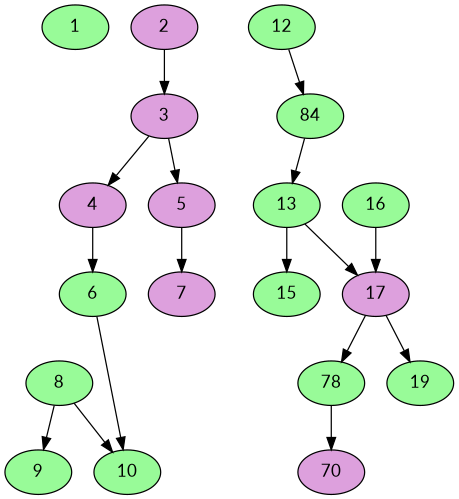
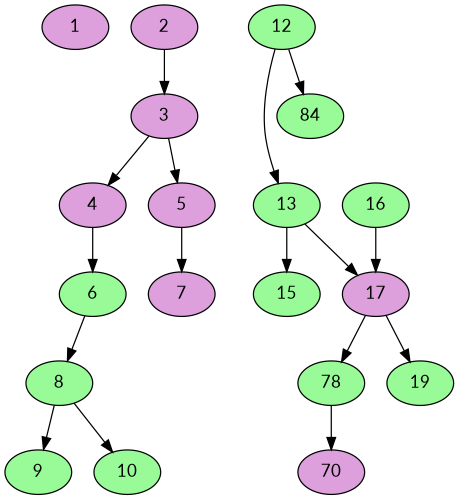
(75, 27) -> (75, 27)
(300, 155) -> (264, 110)
(109, 377) -> (78, 333)
